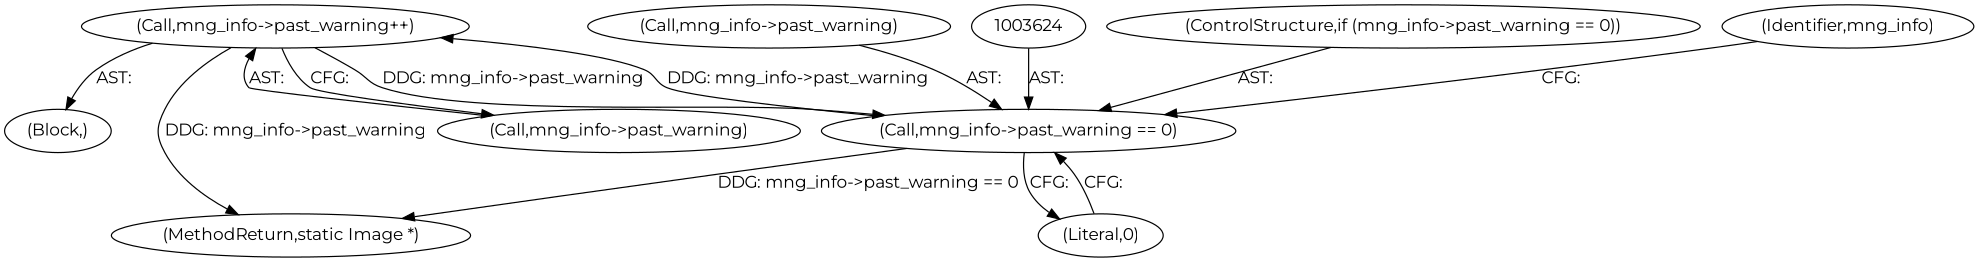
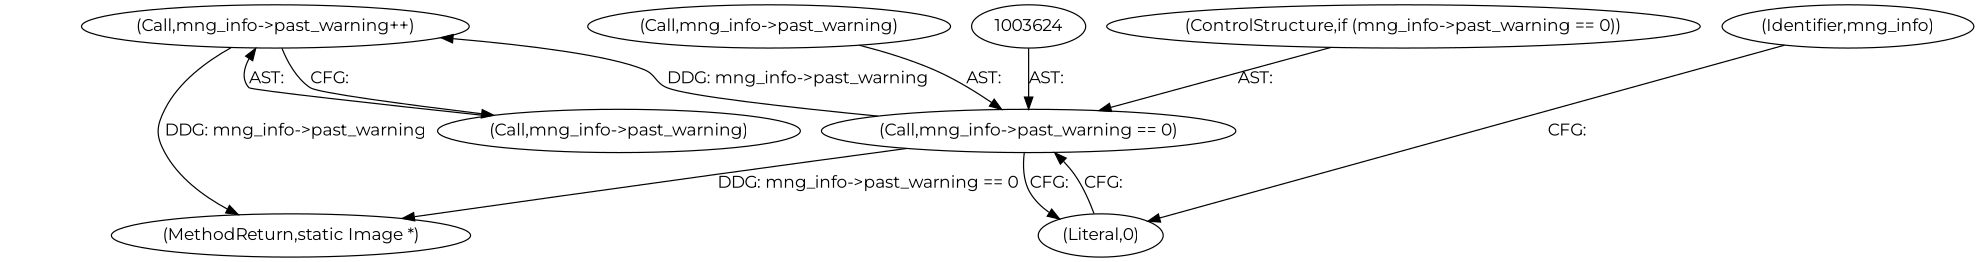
(1467, 79) -> (1472, 132)
(588, 107) -> none
(58, 131) -> none
